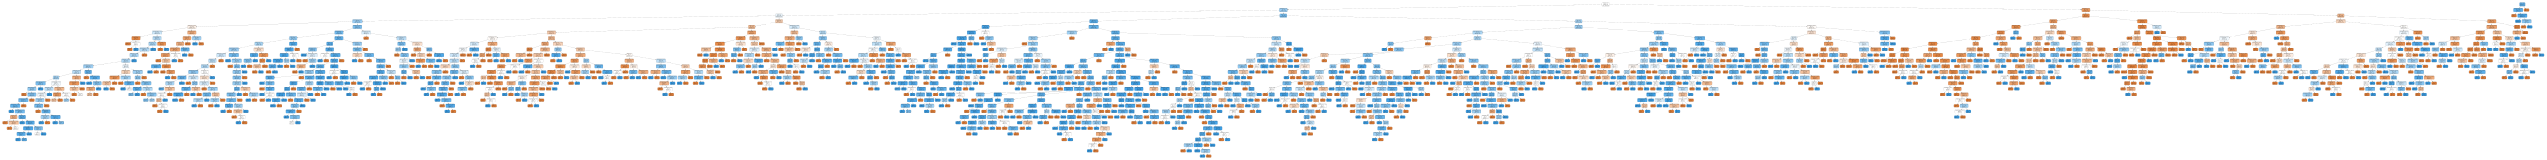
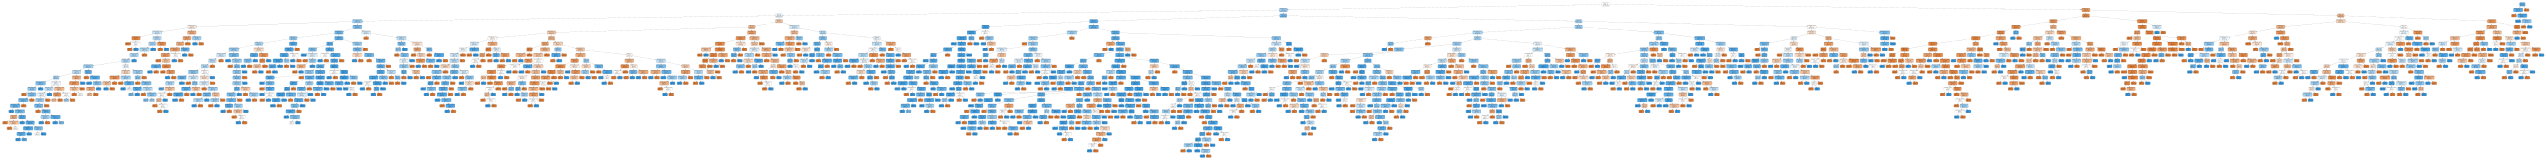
(1921, 66) -> (1921, 66)
